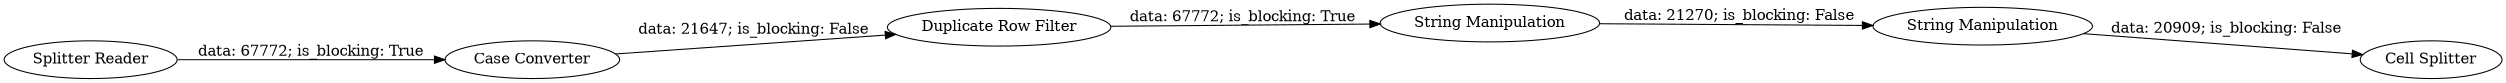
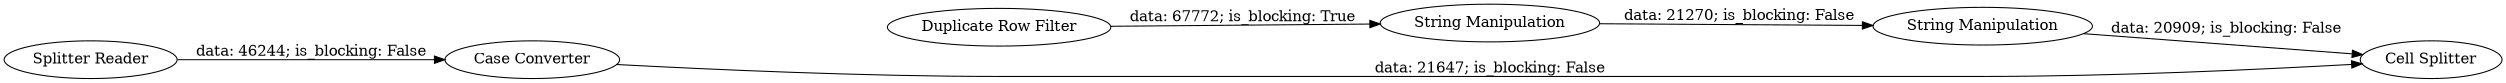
(750, 45) -> (1484, 76)
(311, 52) -> (311, 52)
